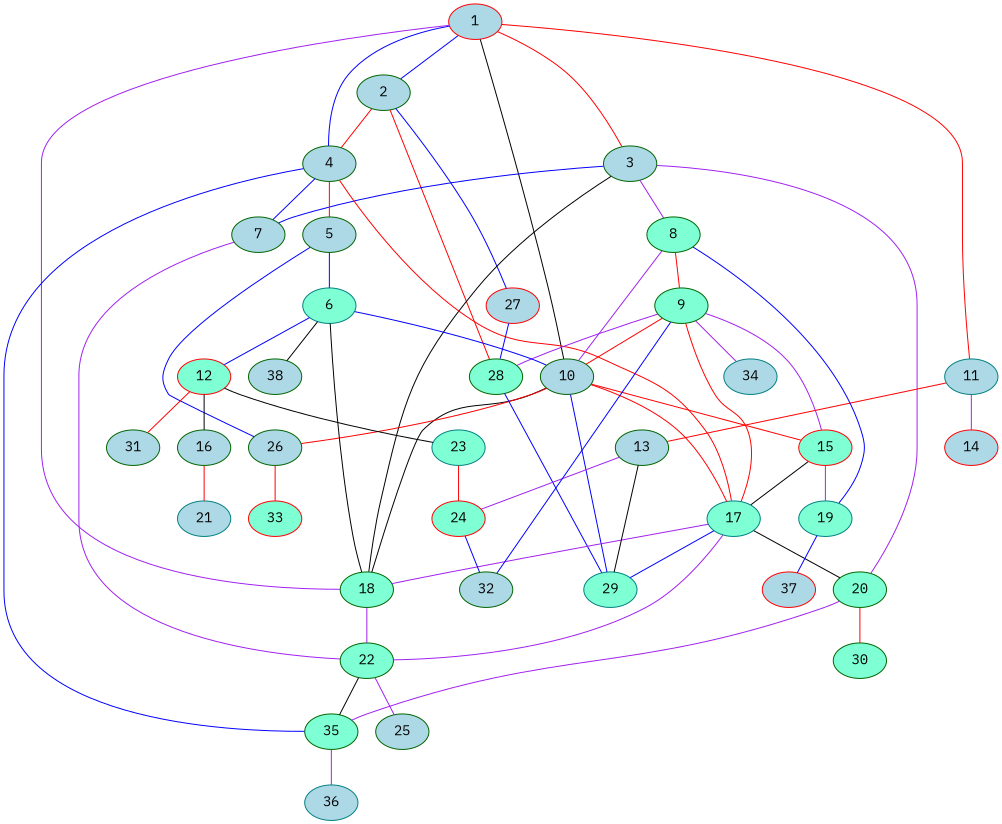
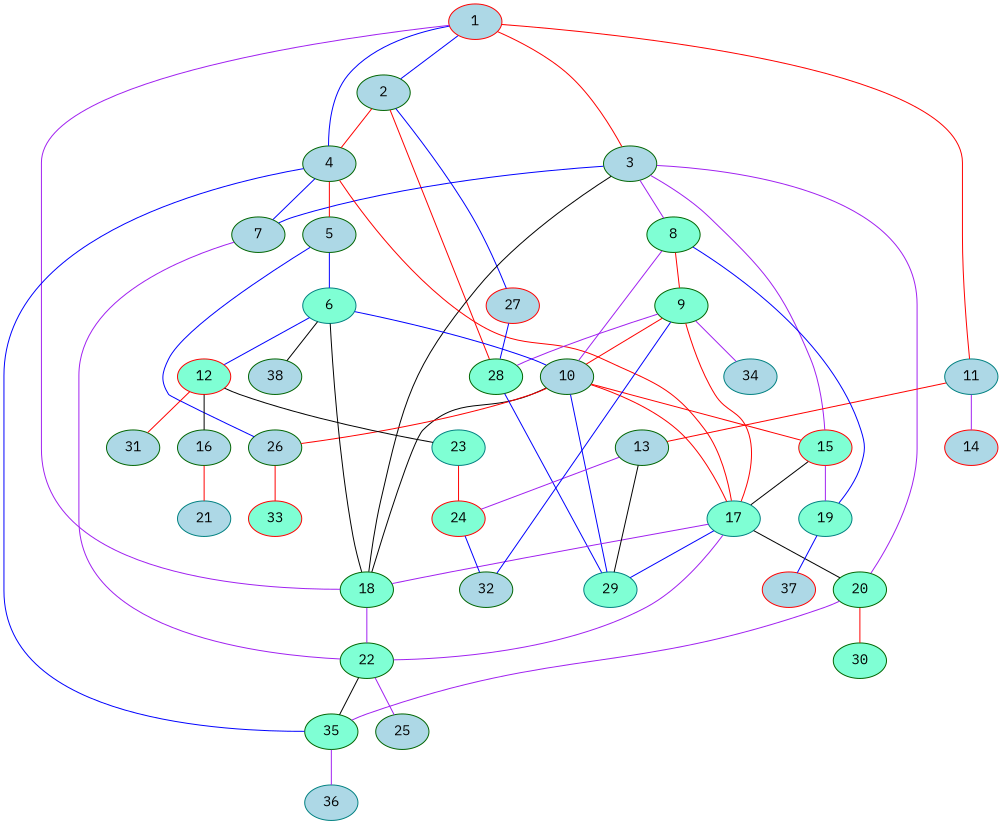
(525, 198) -> none
(781, 354) -> (770, 281)
